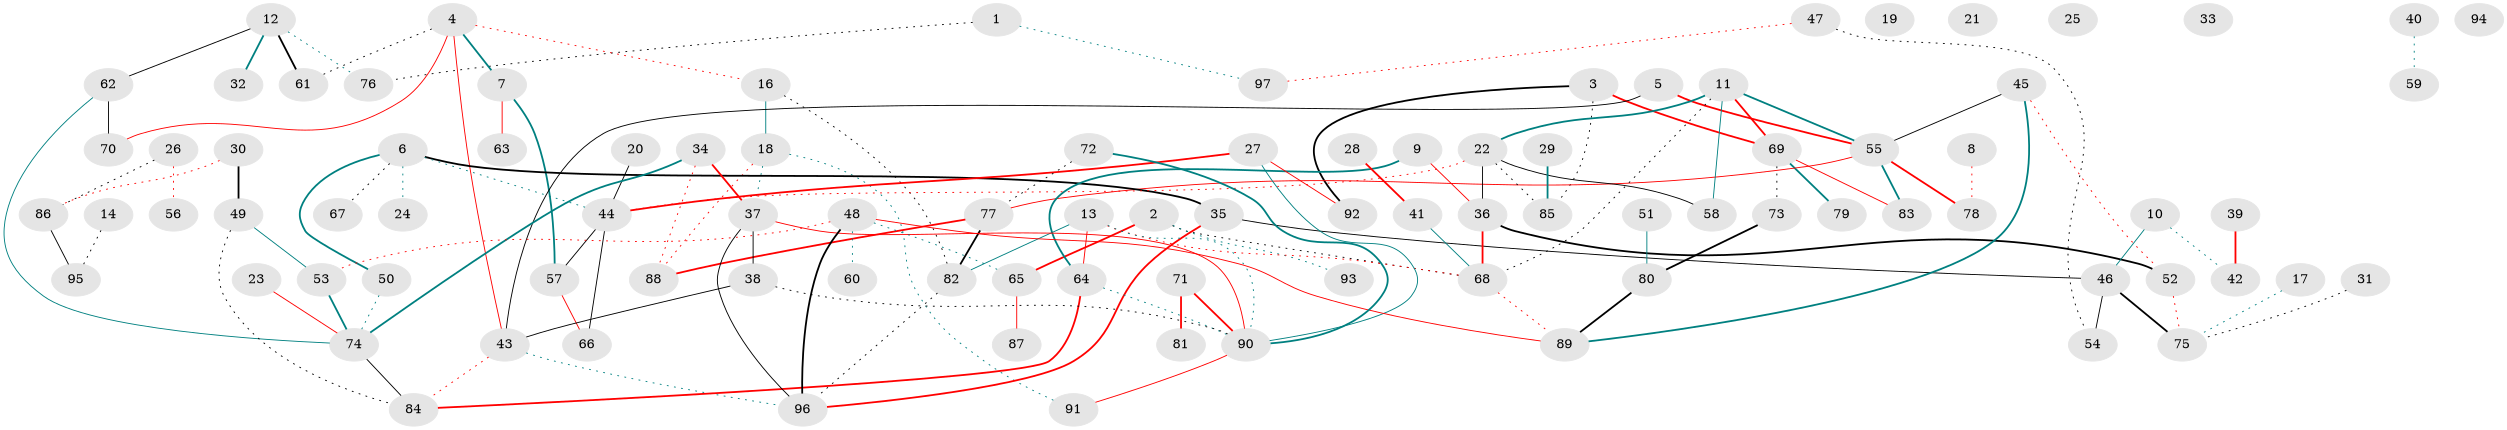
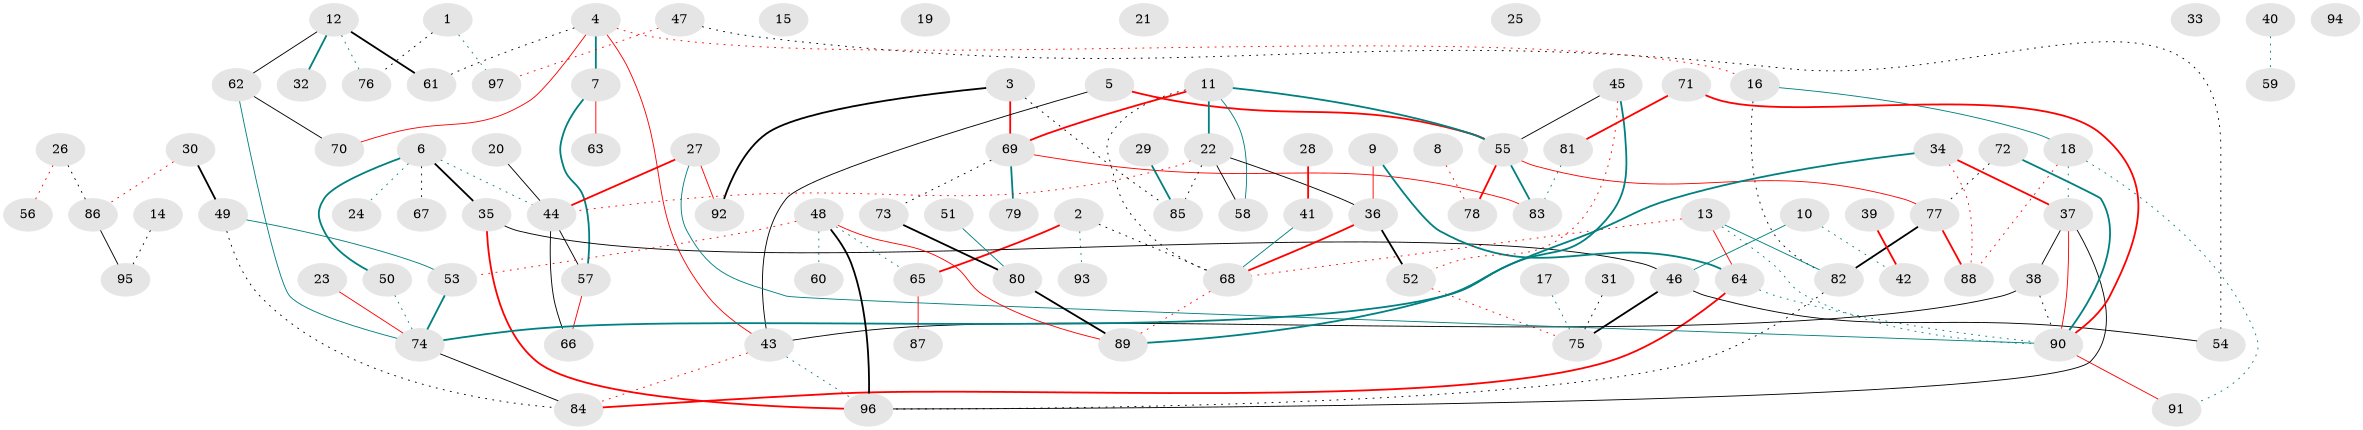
none -> (784, 20)
none -> (1553, 182)
